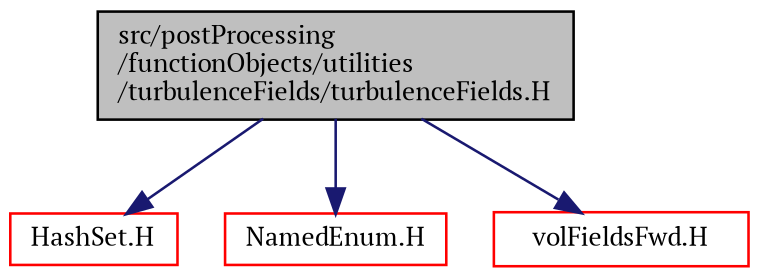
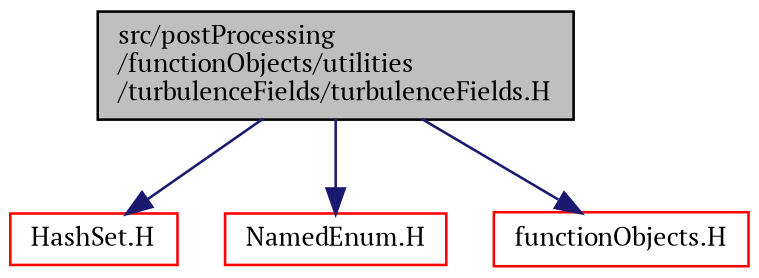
(621, 239) -> (621, 239)
